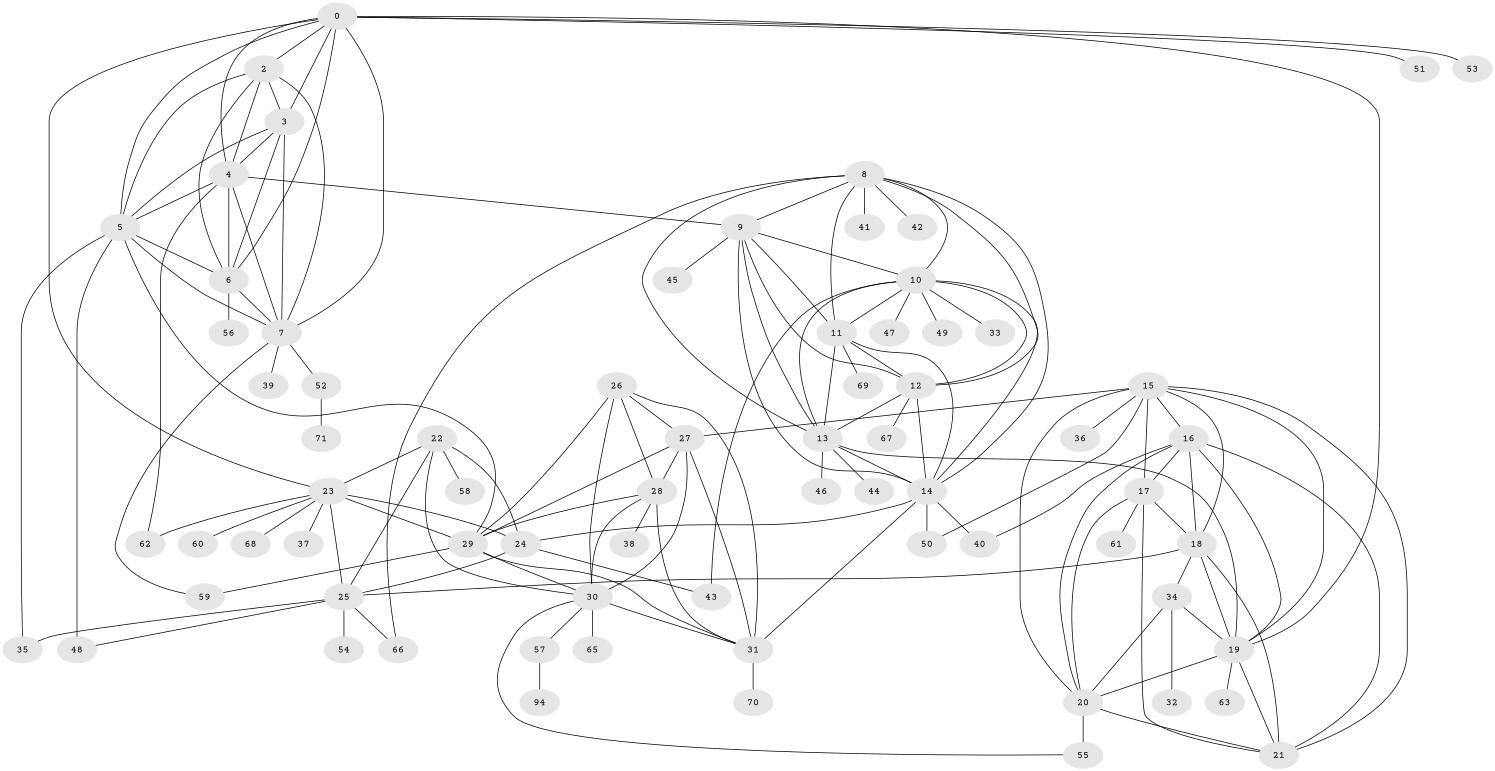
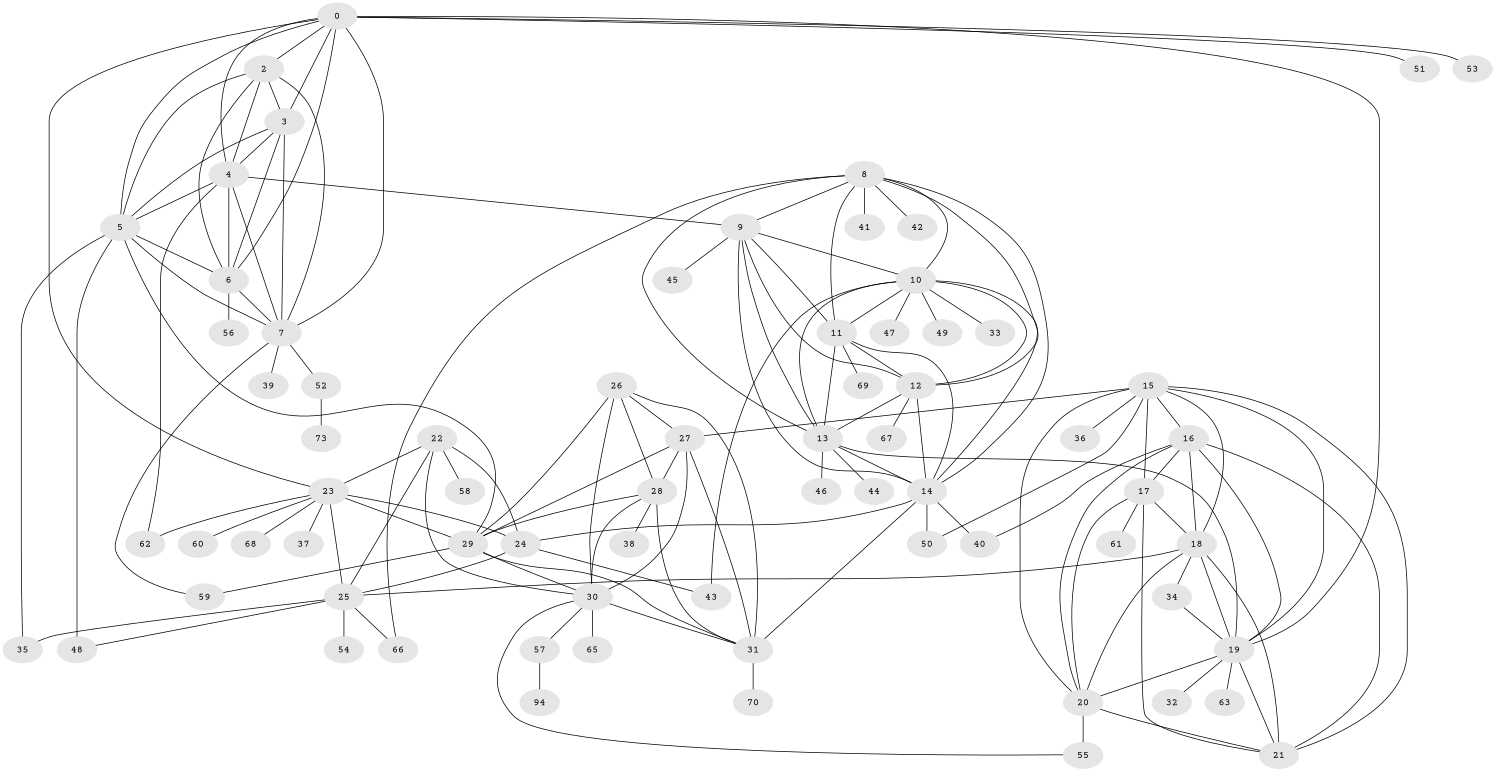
(321, 439) -> (321, 439)
(1128, 650) -> (1124, 613)
(1172, 650) -> (1203, 676)
